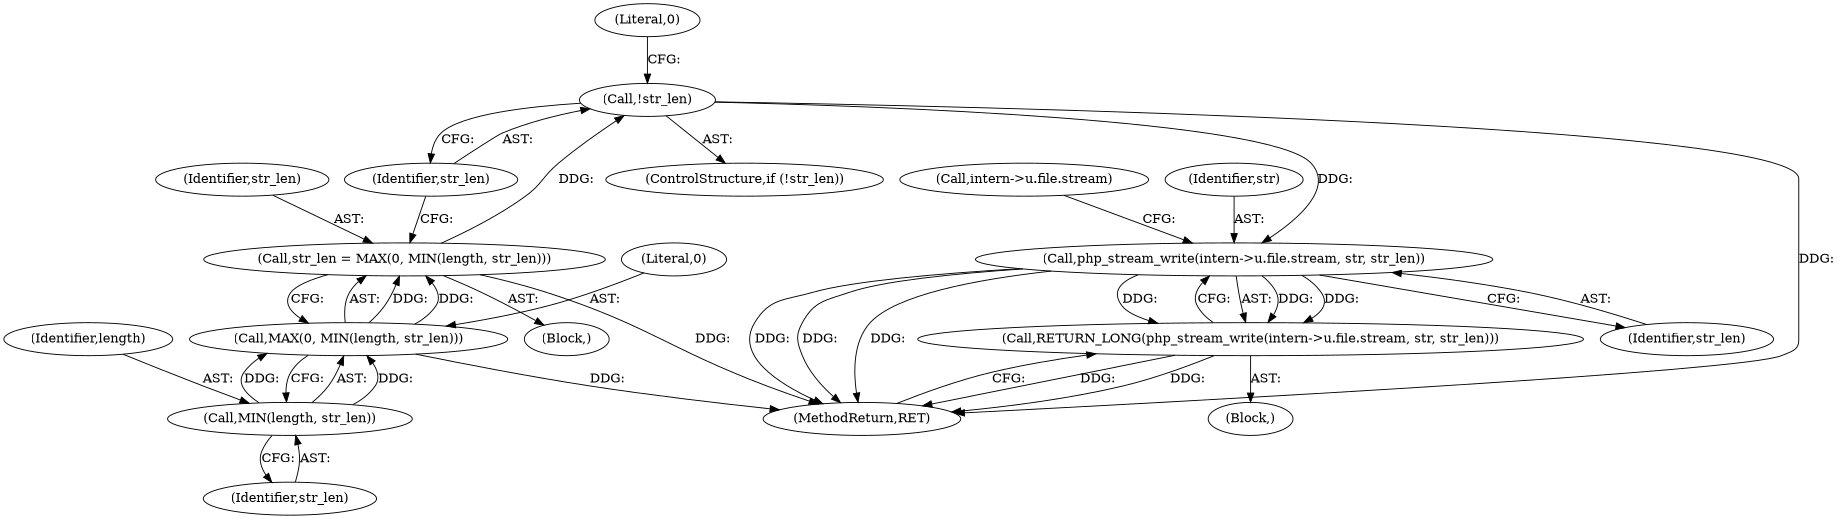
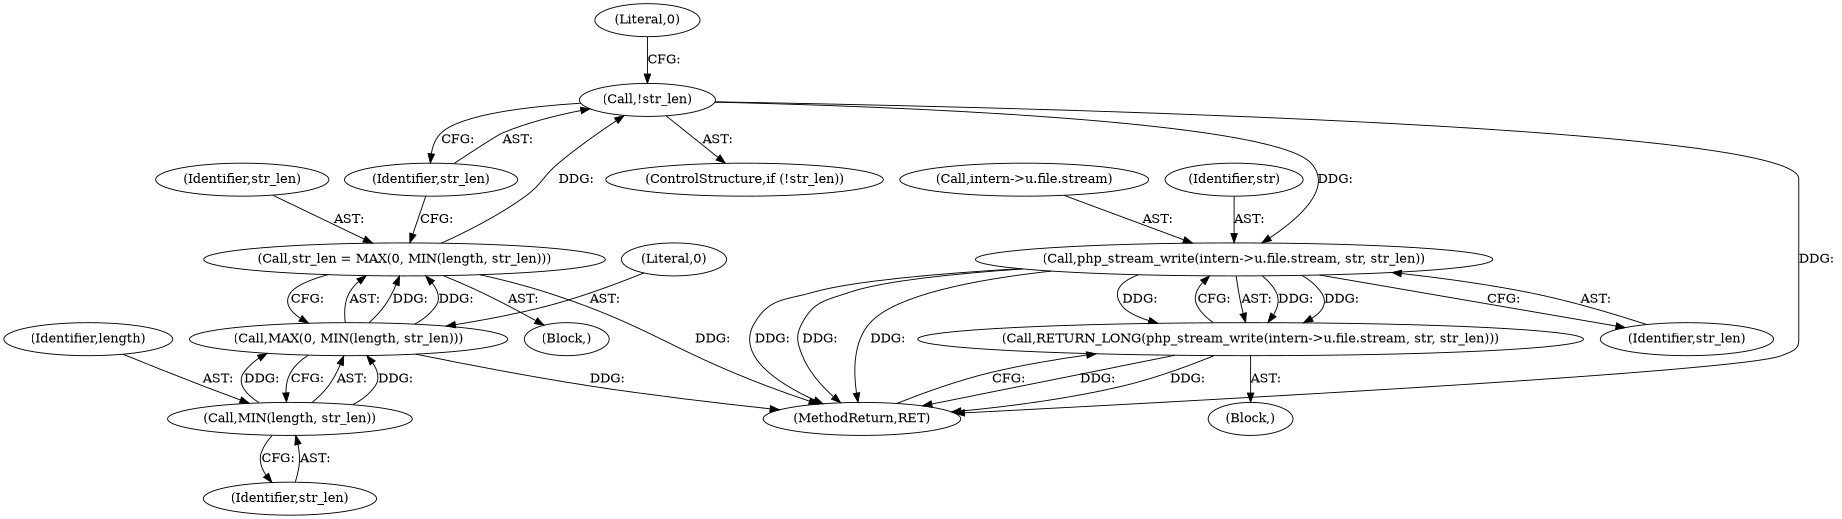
(1161, 220) -> (1160, 220)
